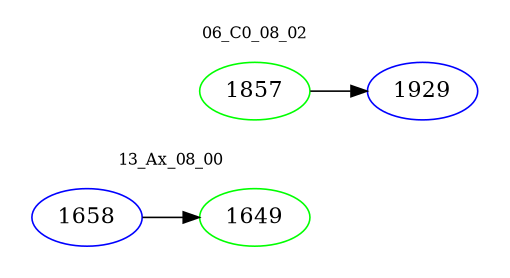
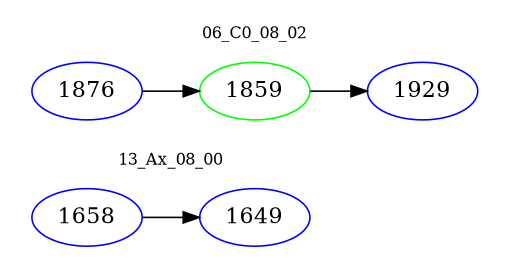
none -> (87, 91)
(255, 91) -> (255, 91)
(255, 217) -> (255, 217)
